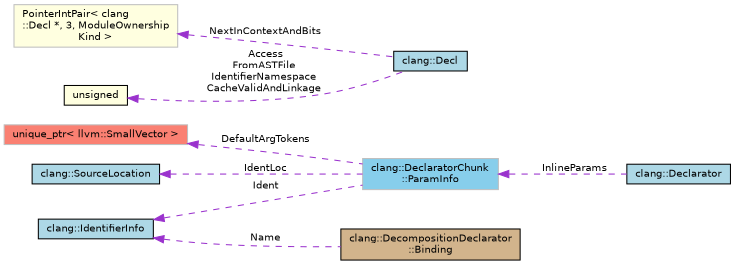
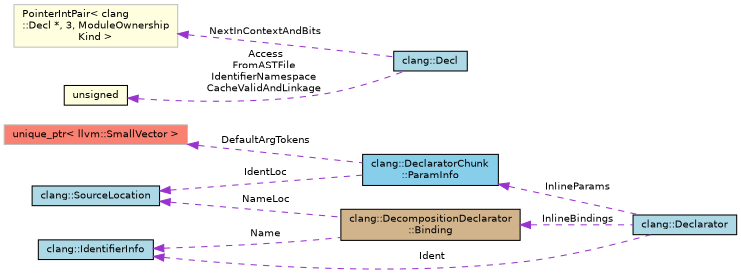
(431, 174) -> (431, 170)
(263, 201) -> (409, 269)
none -> (256, 210)
none -> (582, 225)
